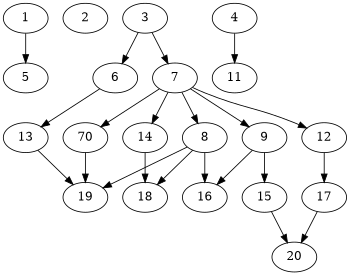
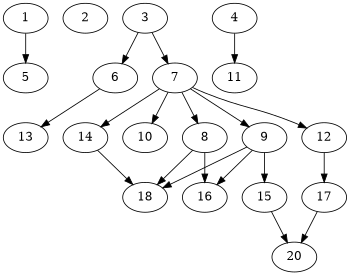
(85, 138) -> (145, 138)
none -> (211, 165)
(85, 197) -> none
